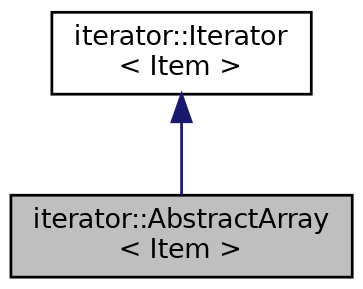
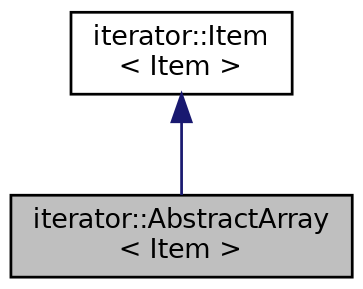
(182, 53) -> (182, 53)
